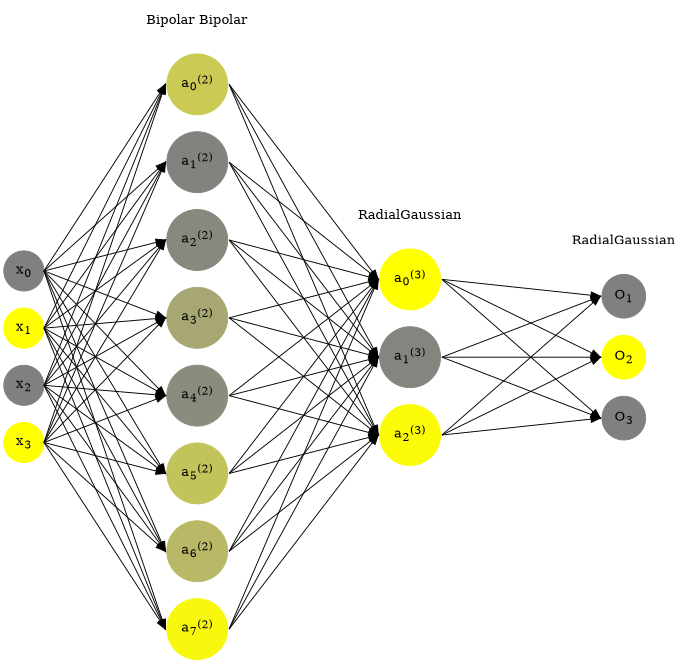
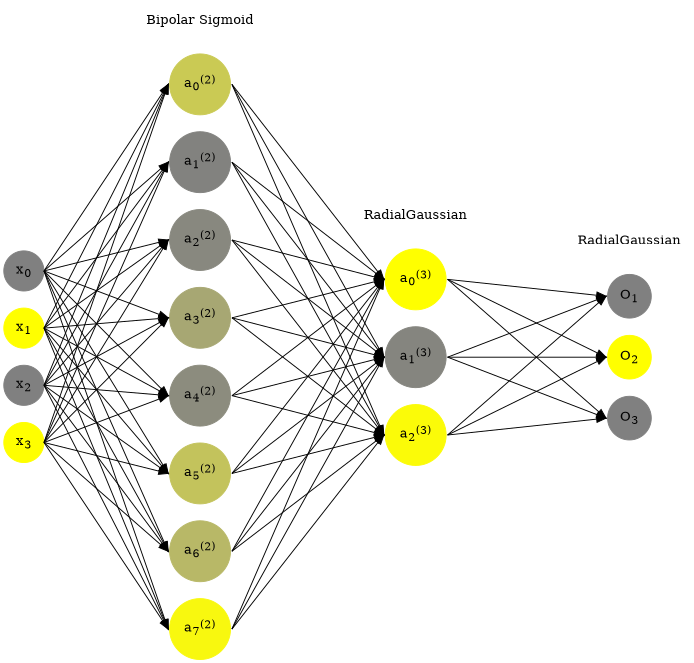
(197, 21) -> (200, 21)
